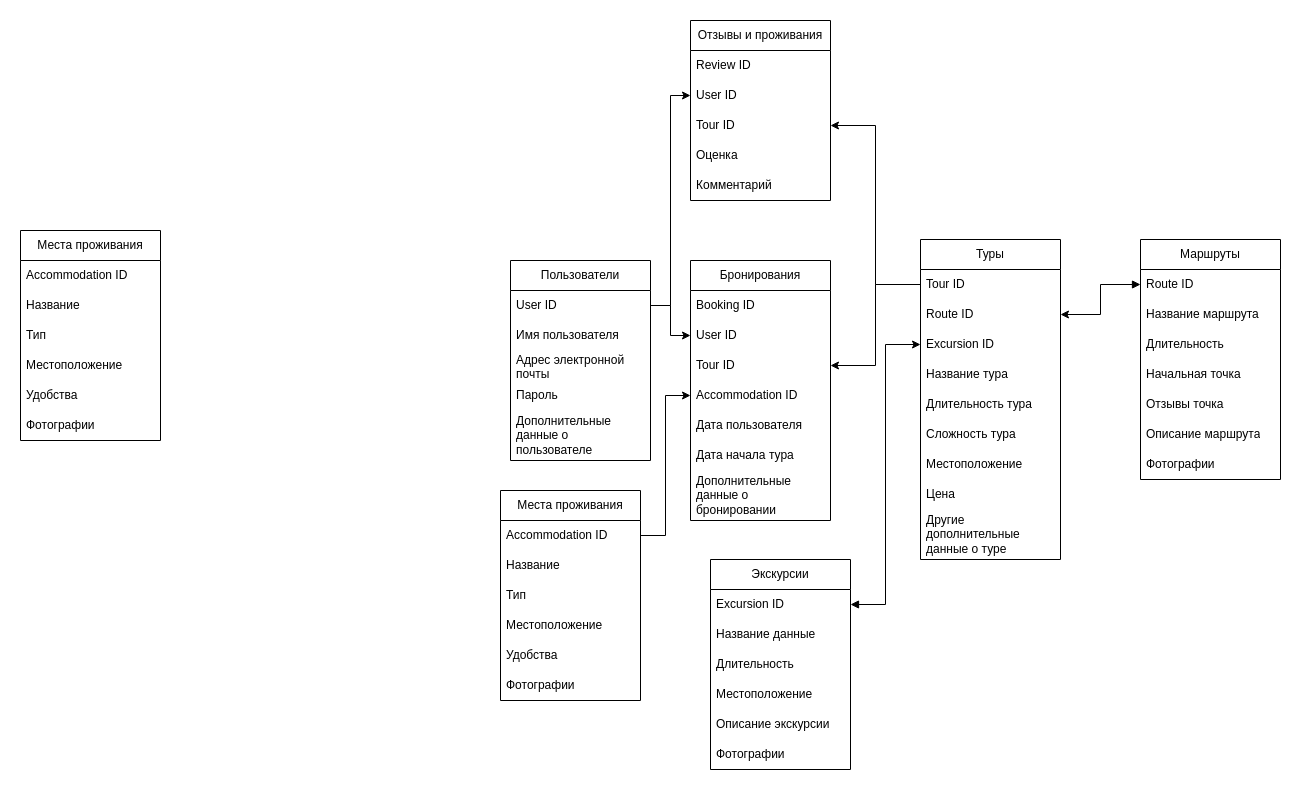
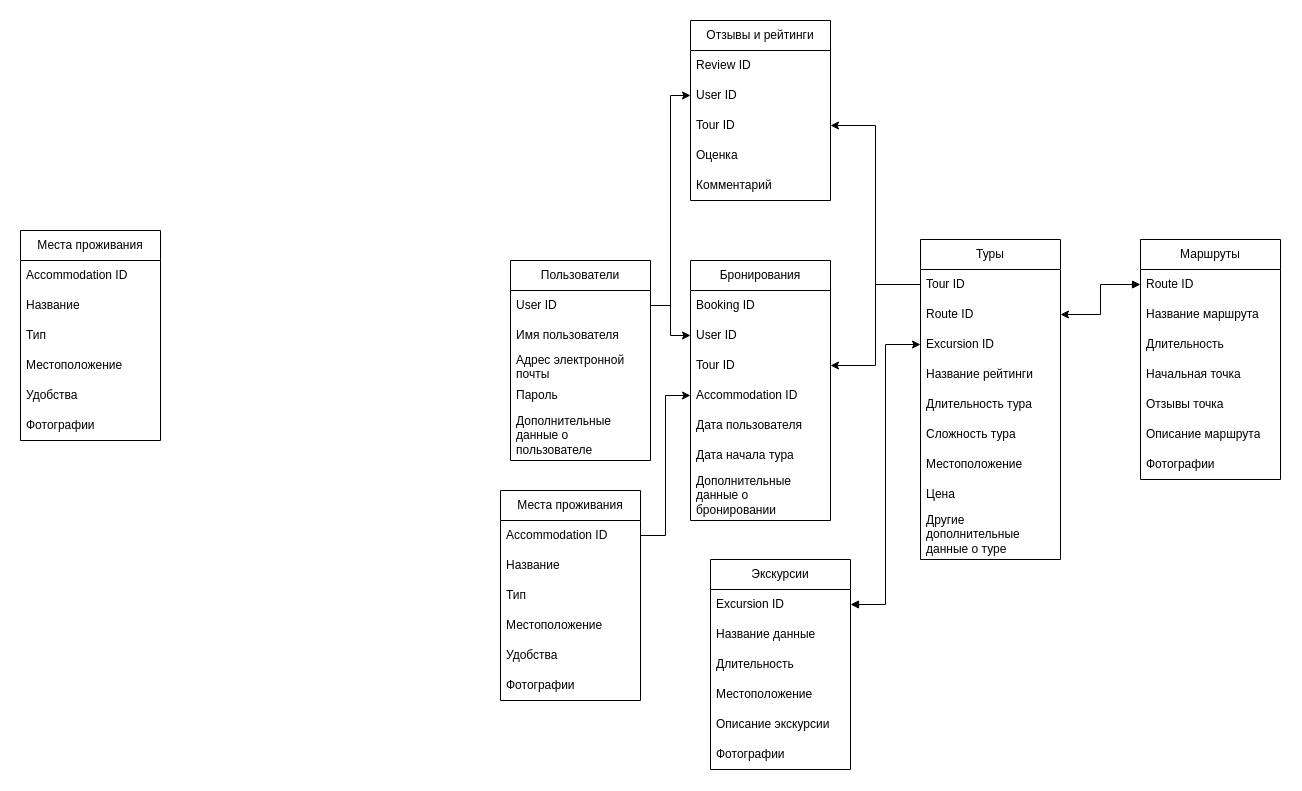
(761, 36) -> (761, 36)
(969, 375) -> (982, 375)
